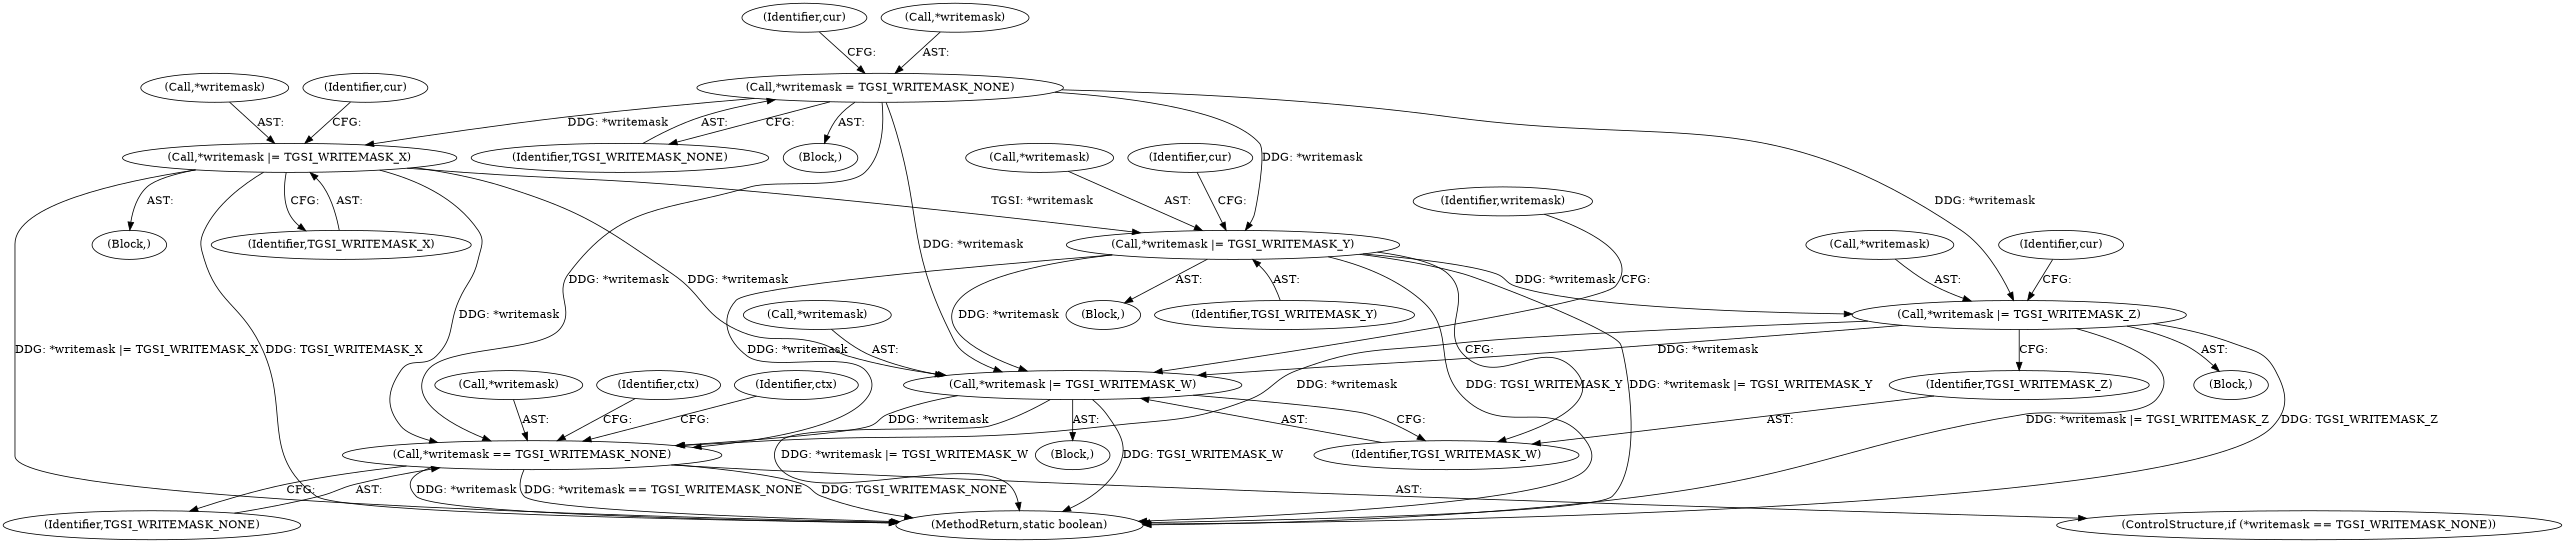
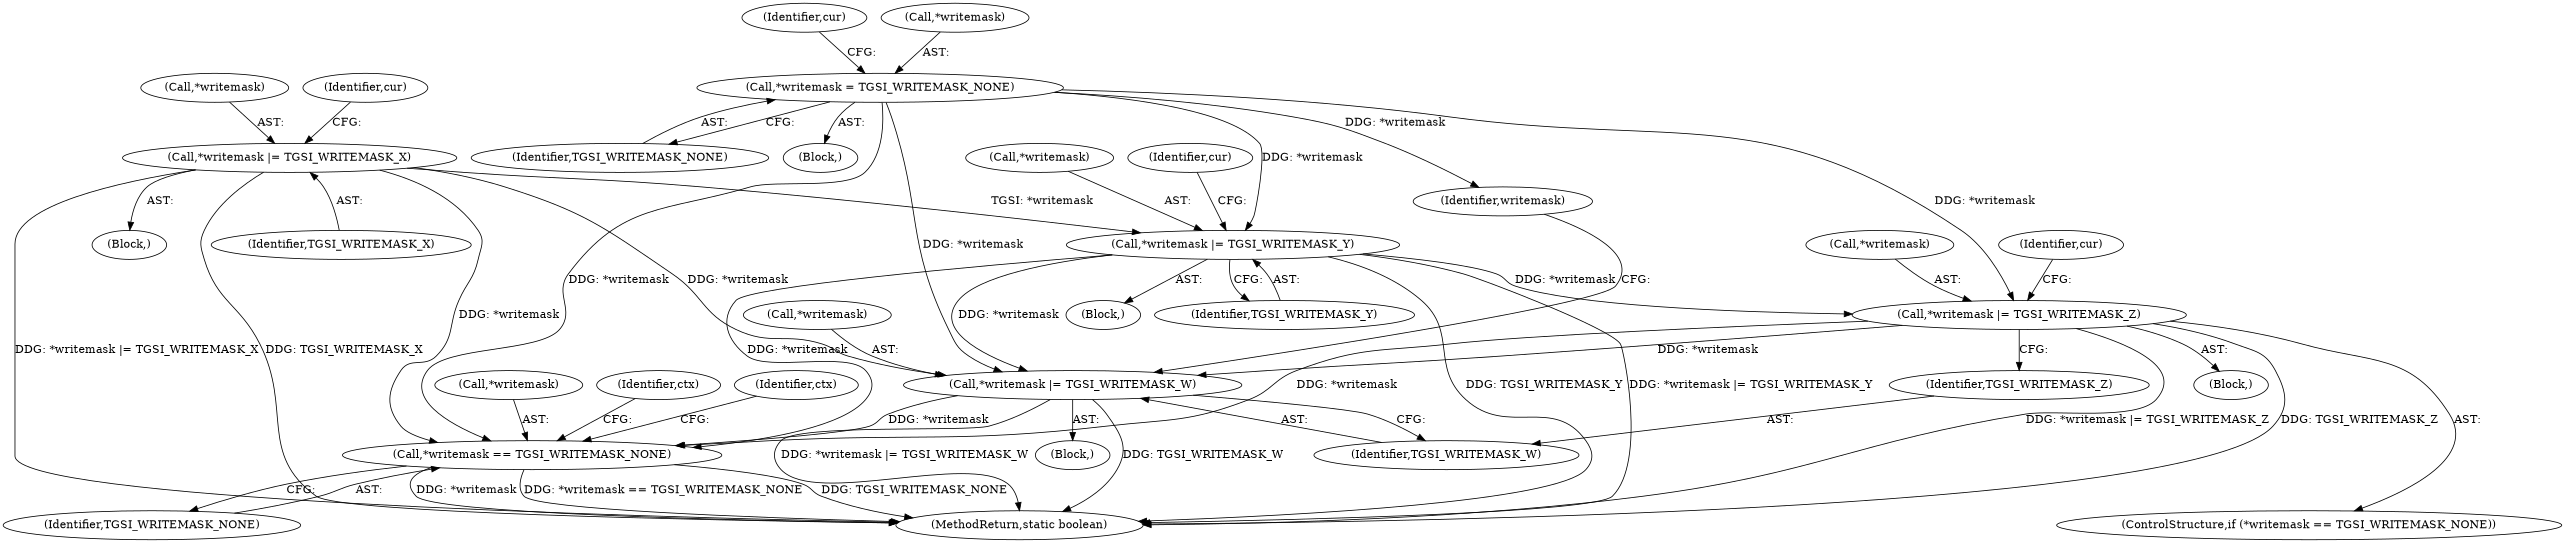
(564, 117) -> (1269, 113)
(285, 201) -> none
(1498, 367) -> (1231, 280)
(1375, 495) -> (2391, 365)
